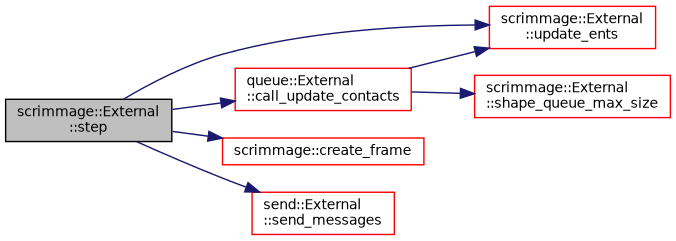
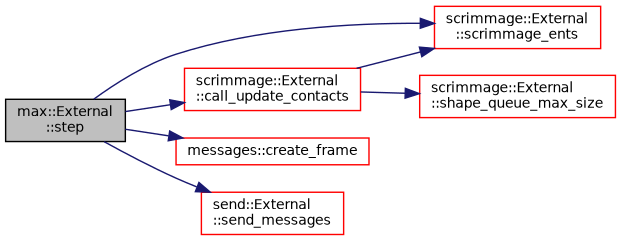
(572, 27) -> (518, 27)
(323, 89) -> (273, 89)
(89, 120) -> (65, 120)
(323, 151) -> (273, 151)
